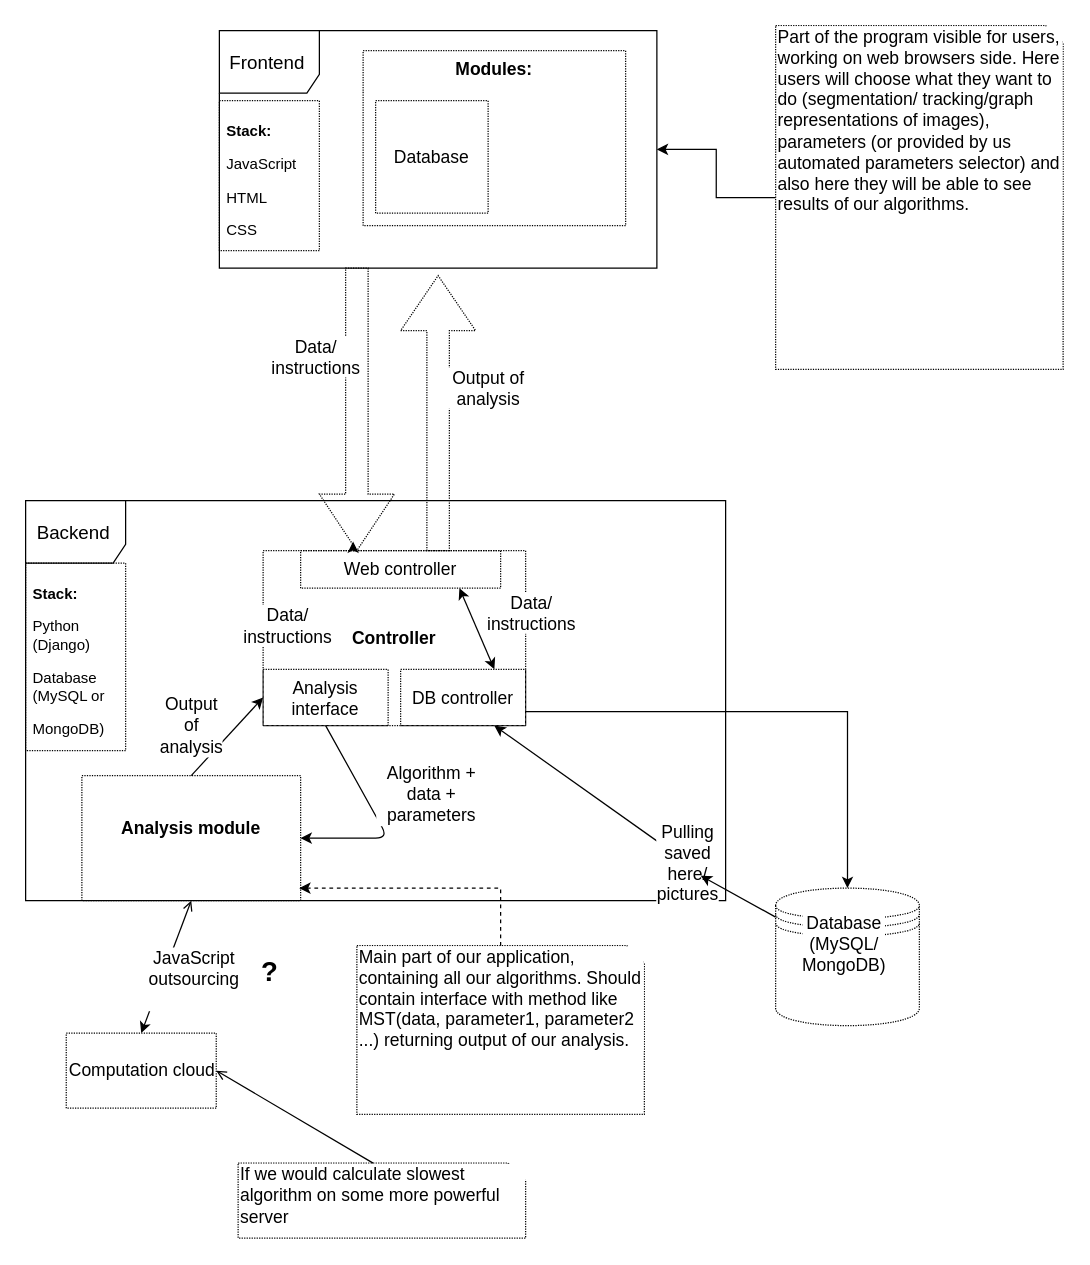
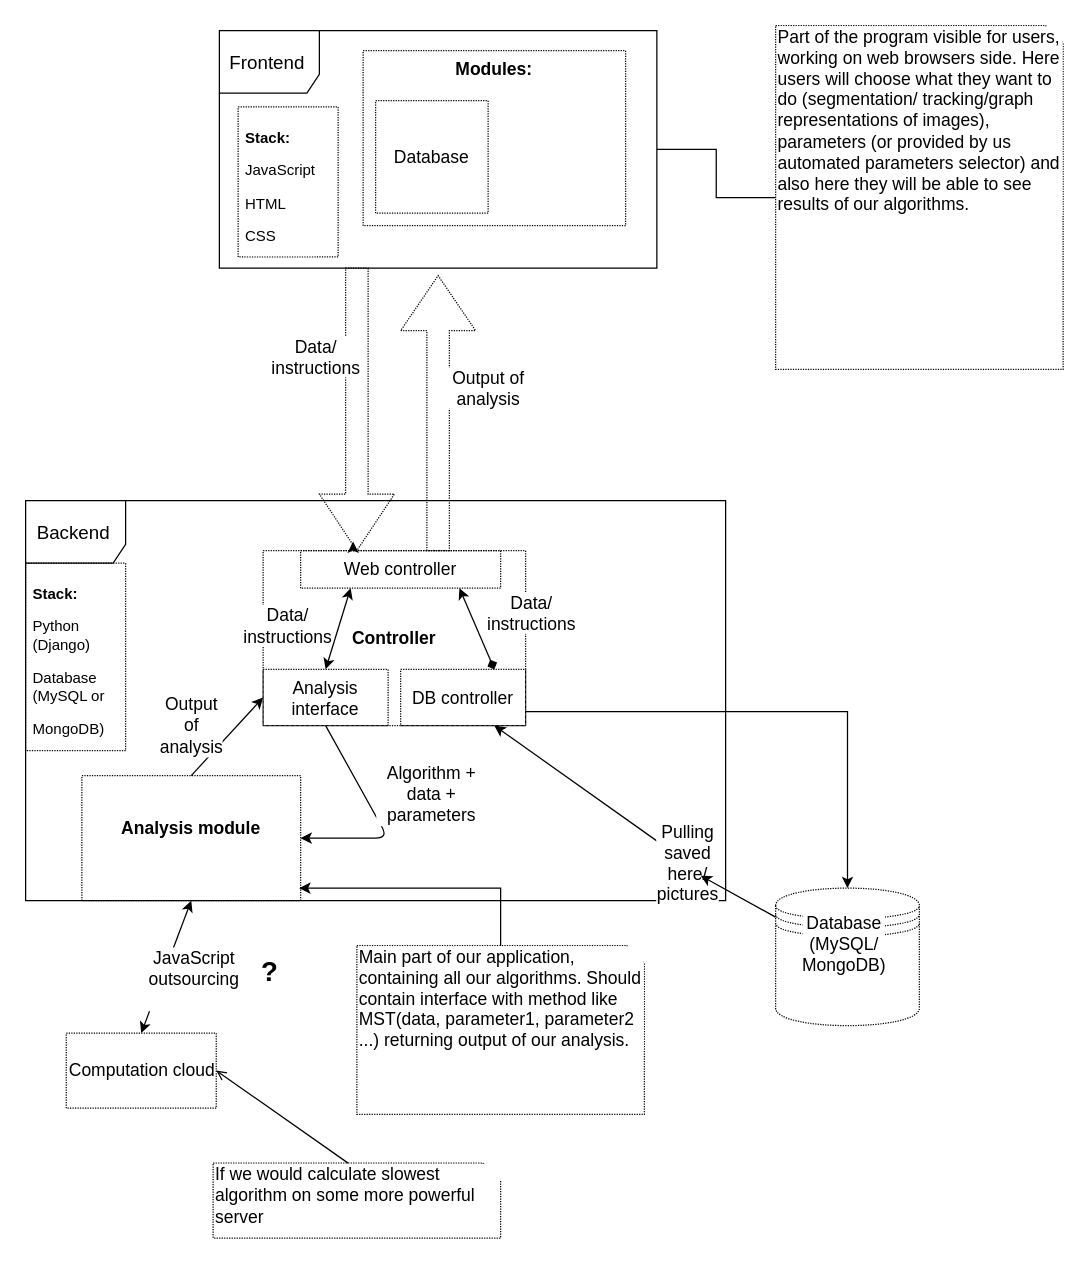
(667, 149) -> (664, 149)
(269, 176) -> (288, 182)
none -> (338, 629)
(490, 660) -> (490, 660)
(433, 888) -> (433, 888)
(189, 907) -> (188, 910)
(382, 1201) -> (357, 1201)
